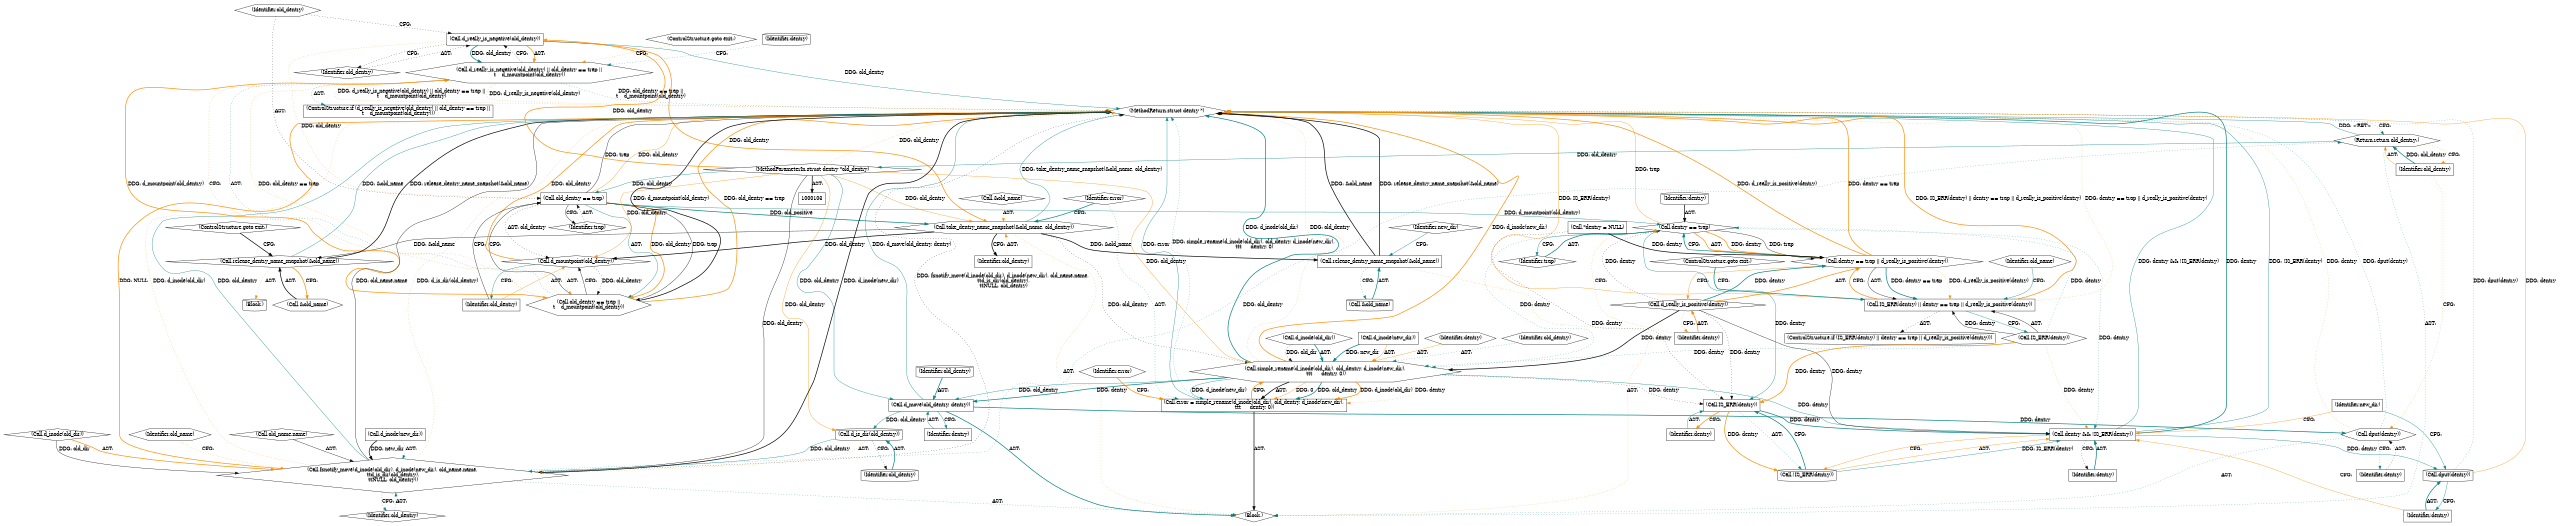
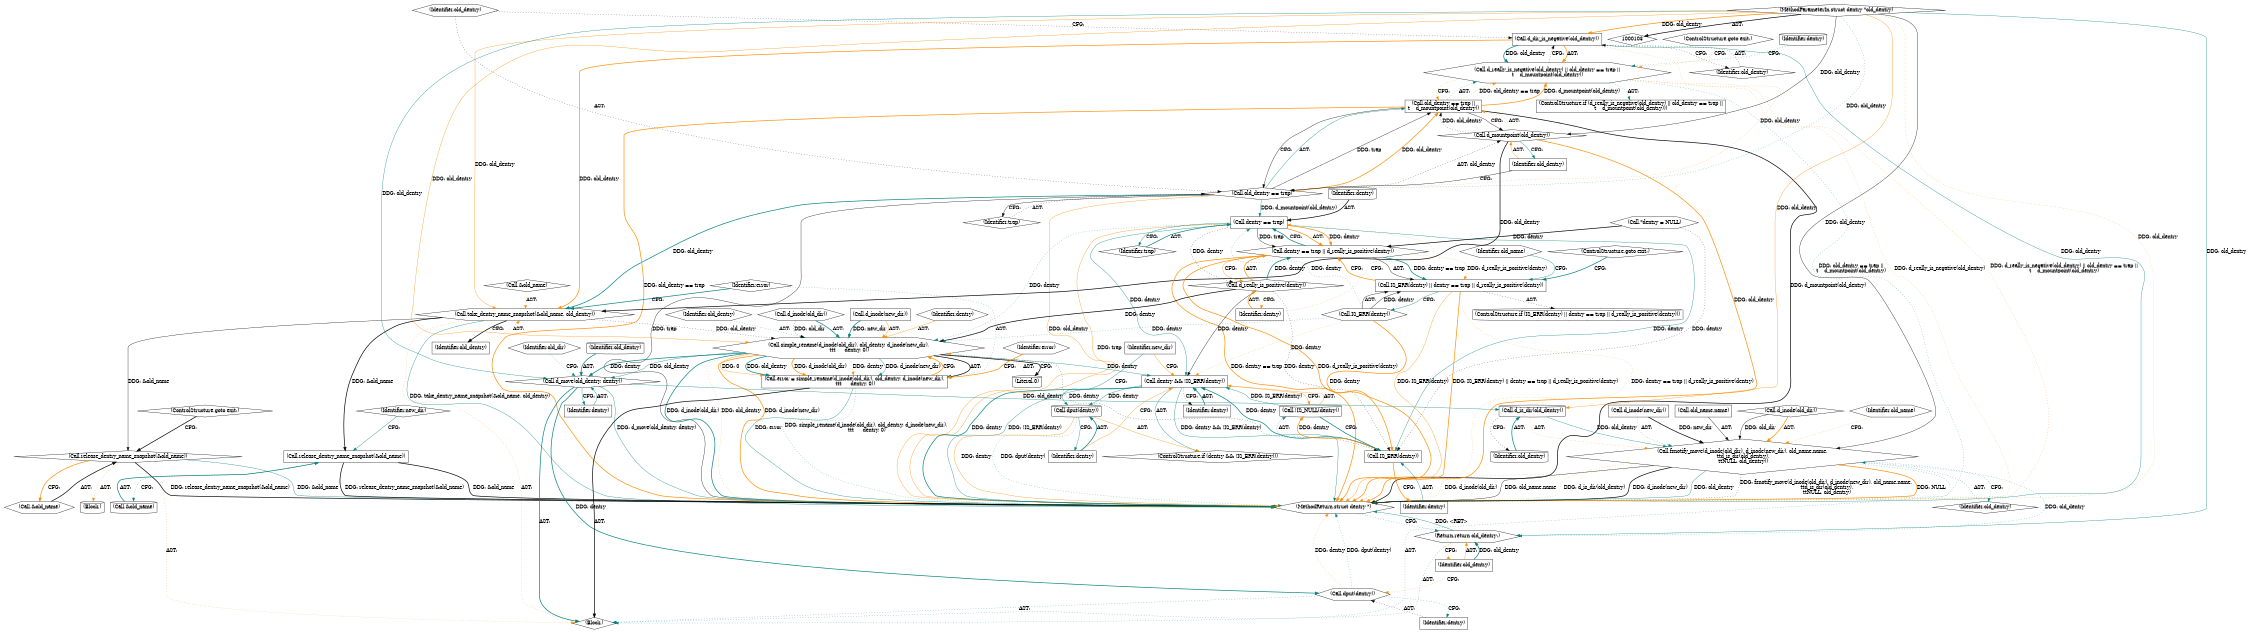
(495, 39) -> (1557, 39)
(1610, 152) -> (2207, 466)
(664, 177) -> (1627, 180)
(672, 187) -> (1727, 113)
(574, 199) -> (1262, 194)
(812, 199) -> (1632, 39)
(791, 213) -> (693, 252)
(1597, 228) -> (1654, 223)
(1685, 228) -> (1259, 223)
(1998, 235) -> (1096, 263)
(775, 245) -> (1106, 288)
(1604, 265) -> (1191, 252)
(589, 305) -> (1443, 106)
none -> (544, 348)
none -> (1027, 382)
(931, 405) -> (583, 382)
(282, 435) -> (1703, 411)
none -> (1218, 457)
(1807, 475) -> (1311, 411)
